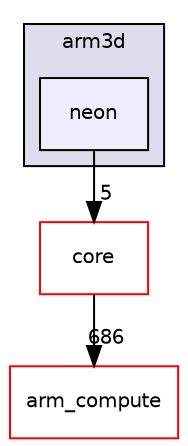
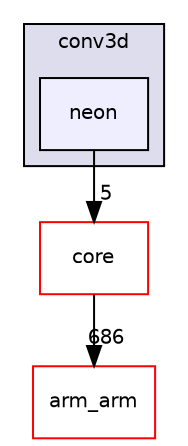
(94, 43) -> (94, 43)
(94, 402) -> (94, 402)
